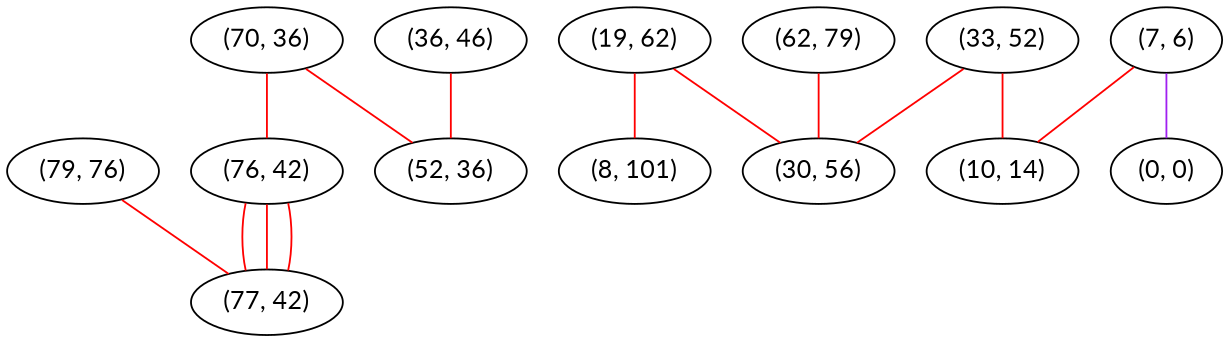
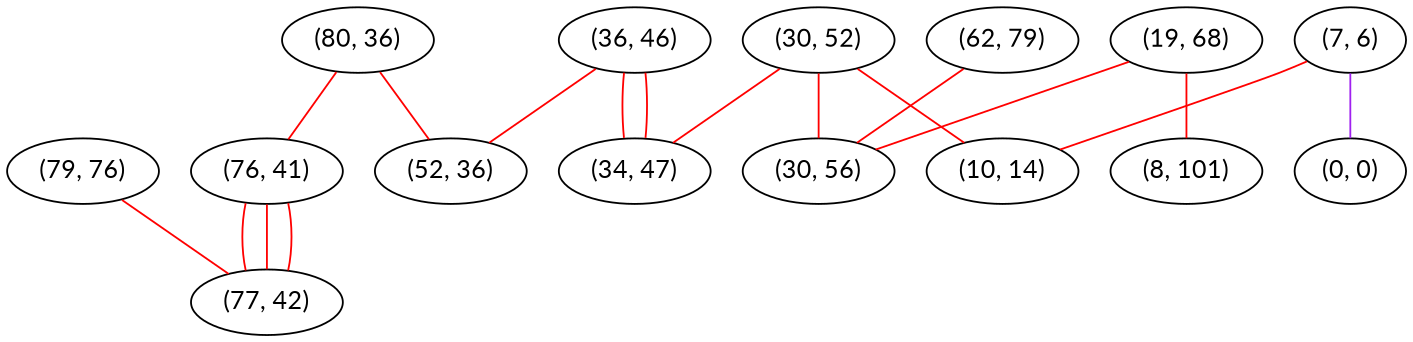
(267, 40) -> (358, 40)
(635, 40) -> (1186, 40)
(1003, 40) -> (819, 40)
(267, 171) -> (267, 171)
none -> (635, 171)
